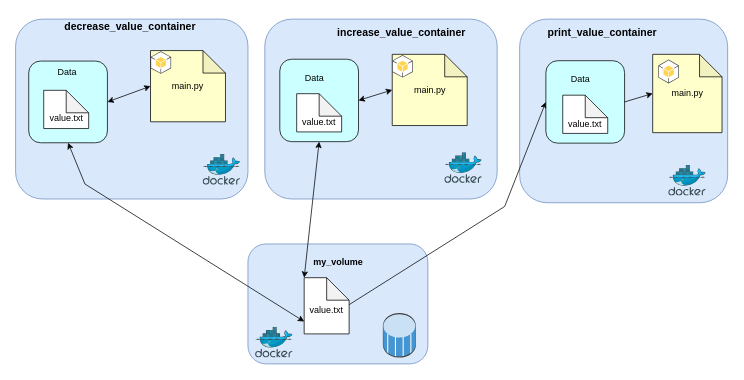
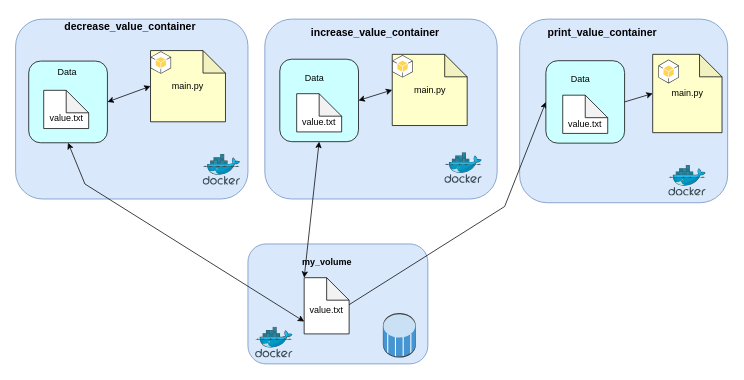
(402, 33) -> (375, 33)
(338, 262) -> (327, 262)
